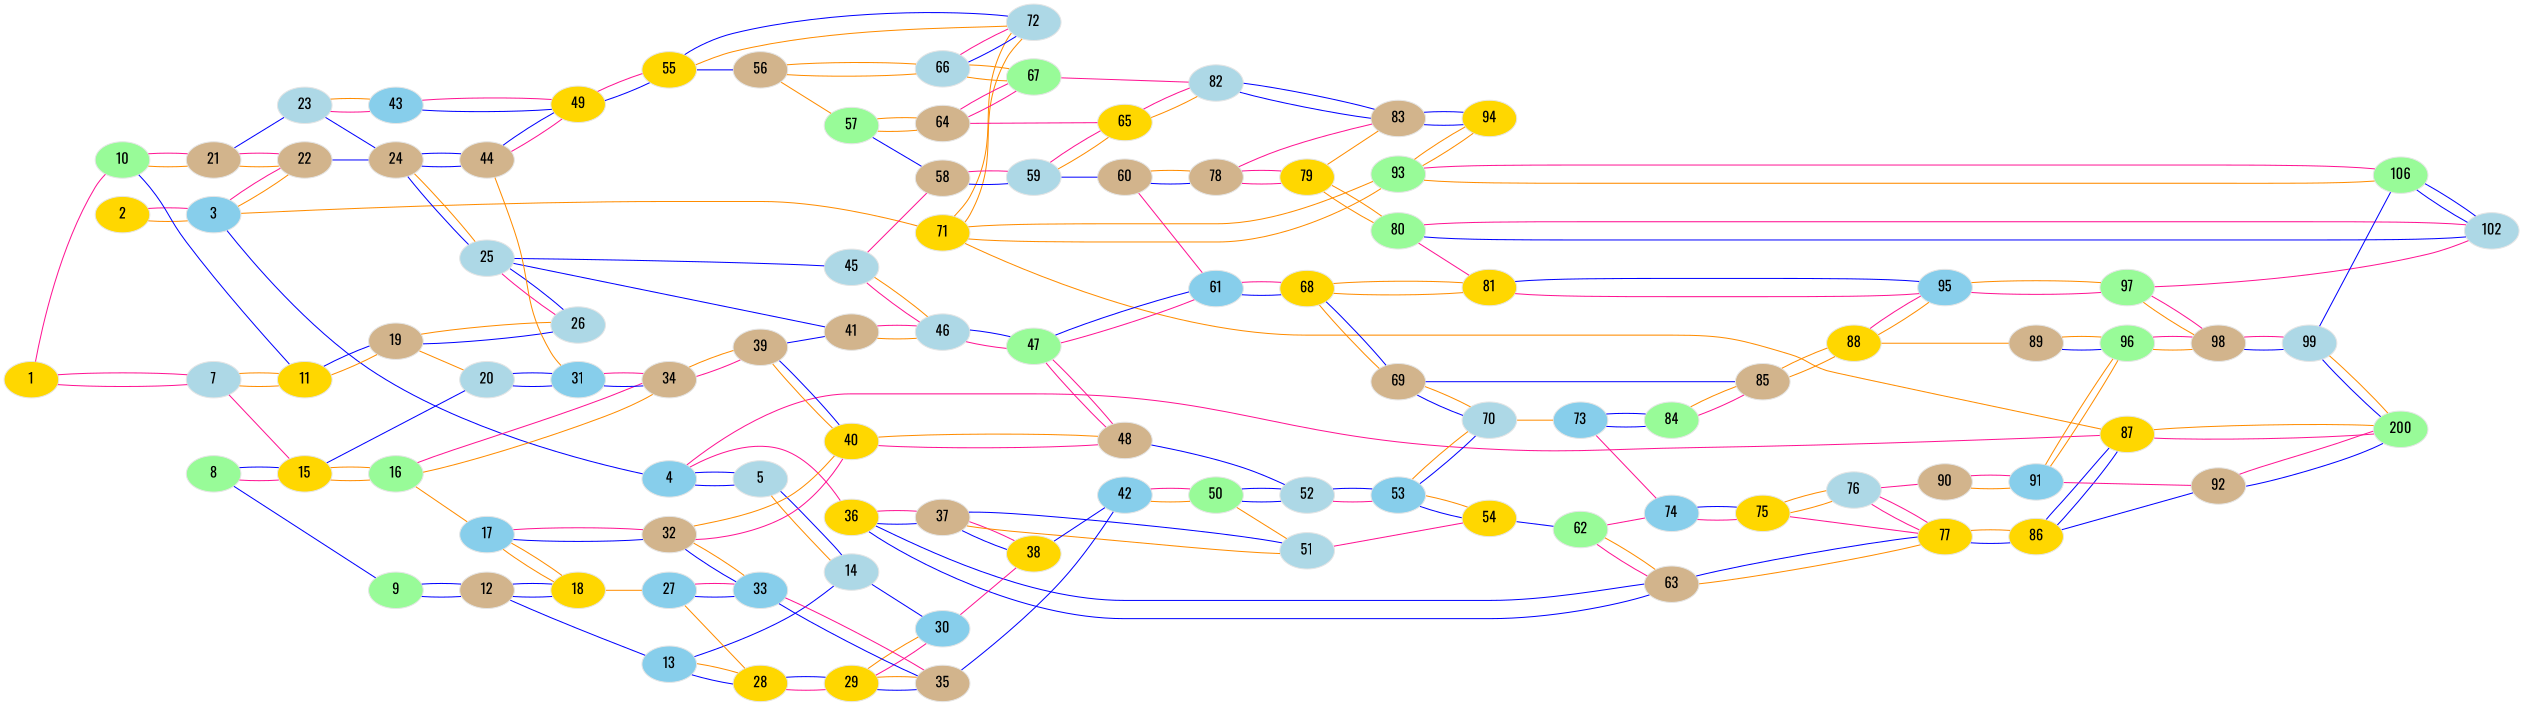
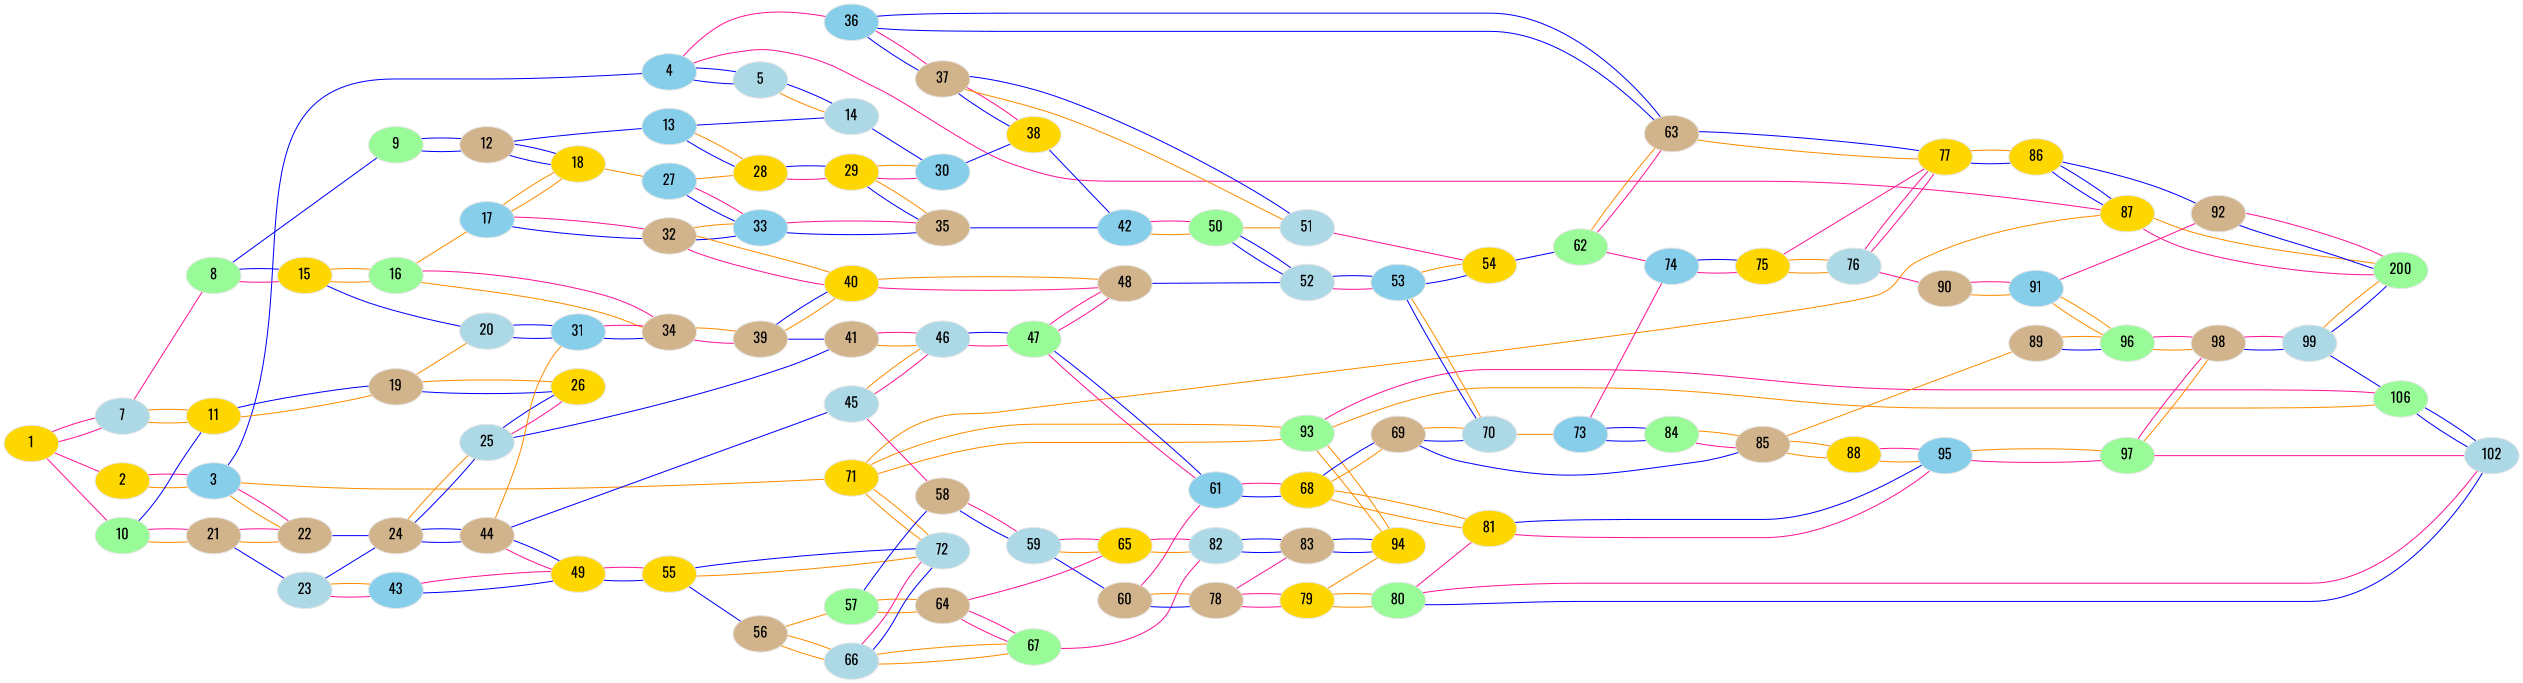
(1353, 148) -> (1353, 573)
(669, 261) -> (669, 470)
(578, 325) -> (578, 387)
(1945, 343) -> (1894, 396)
(259, 427) -> (168, 346)
none -> (77, 462)
(852, 517) -> (852, 22)
(983, 596) -> (980, 157)
